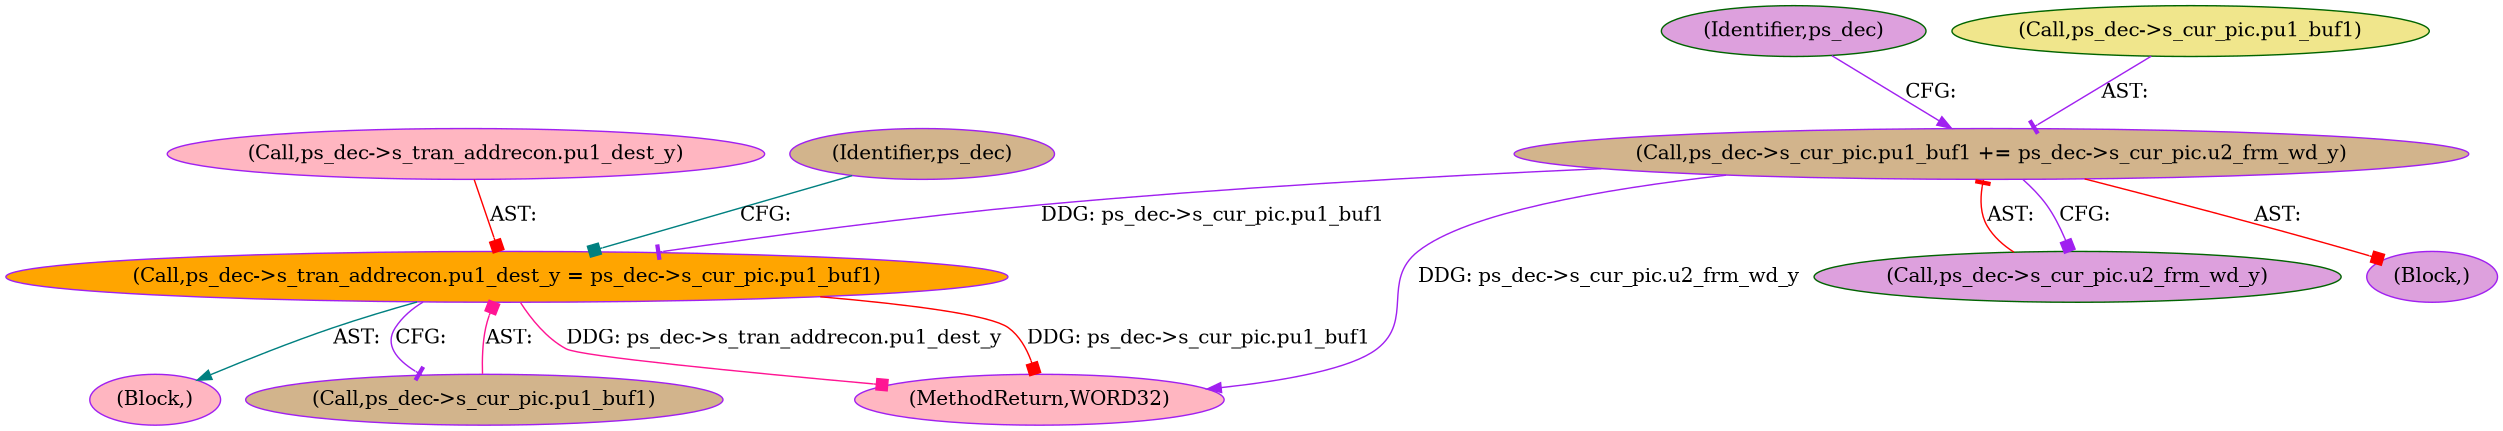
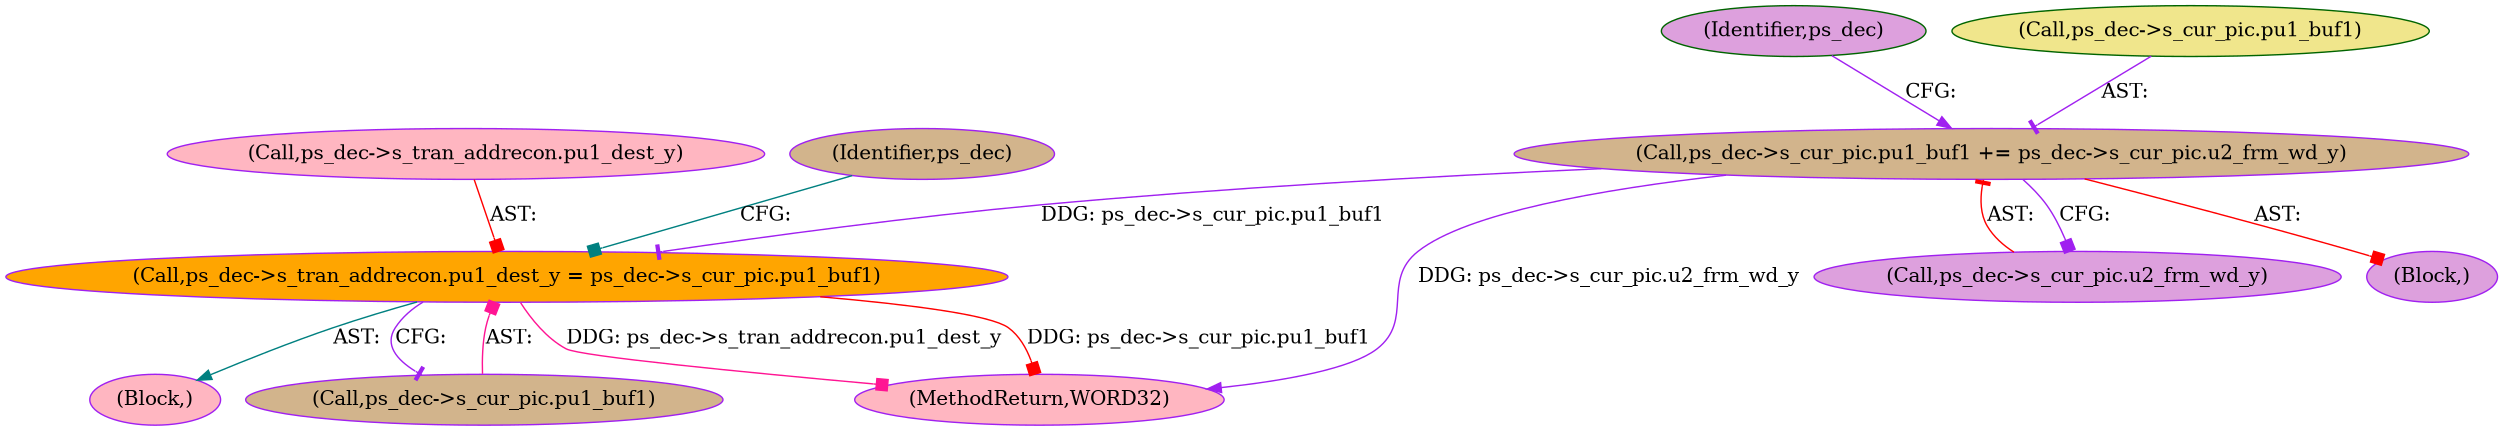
(2078, 277) -> (2078, 277)
